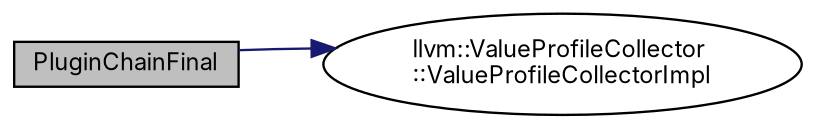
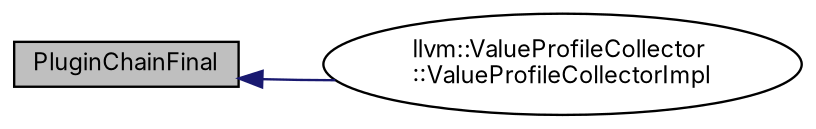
(275, 49) -> (299, 80)
